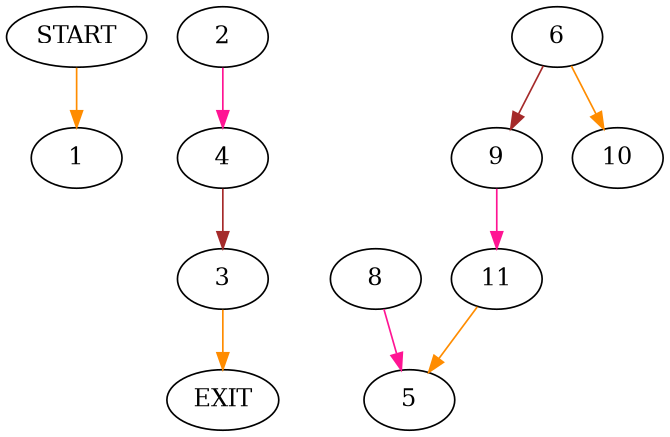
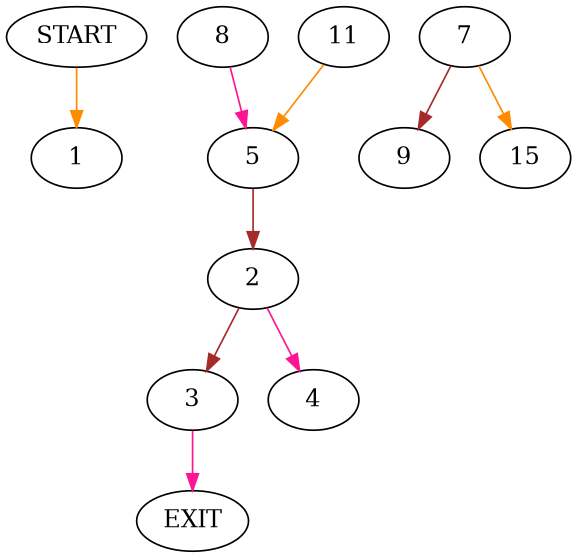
(557, 37) -> (465, 37)
(618, 158) -> (525, 158)
(223, 210) -> (227, 332)
none -> (253, 210)
(497, 210) -> none
(223, 331) -> (193, 452)
